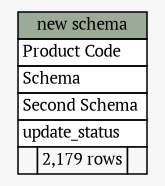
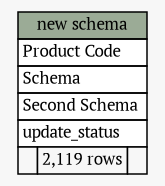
(82, 160) -> (82, 160)
